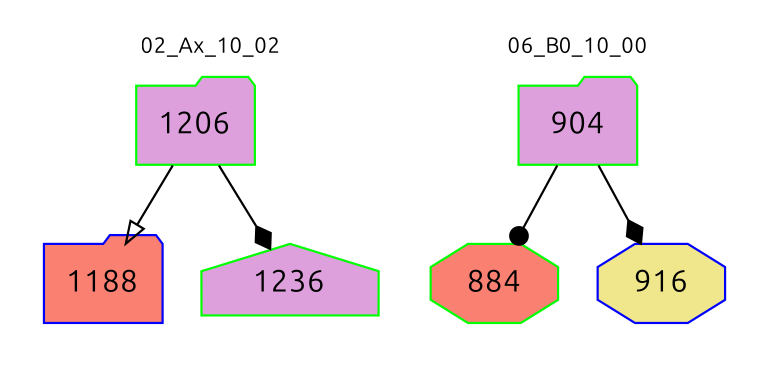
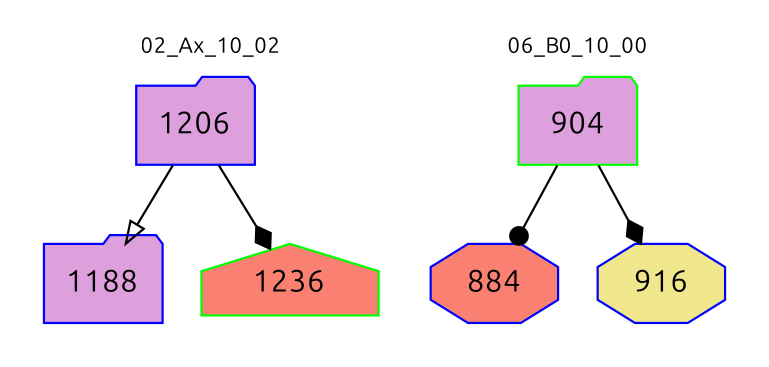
(196, 125) -> (196, 125)
(103, 283) -> (103, 283)
(290, 283) -> (290, 283)
(494, 283) -> (494, 283)
